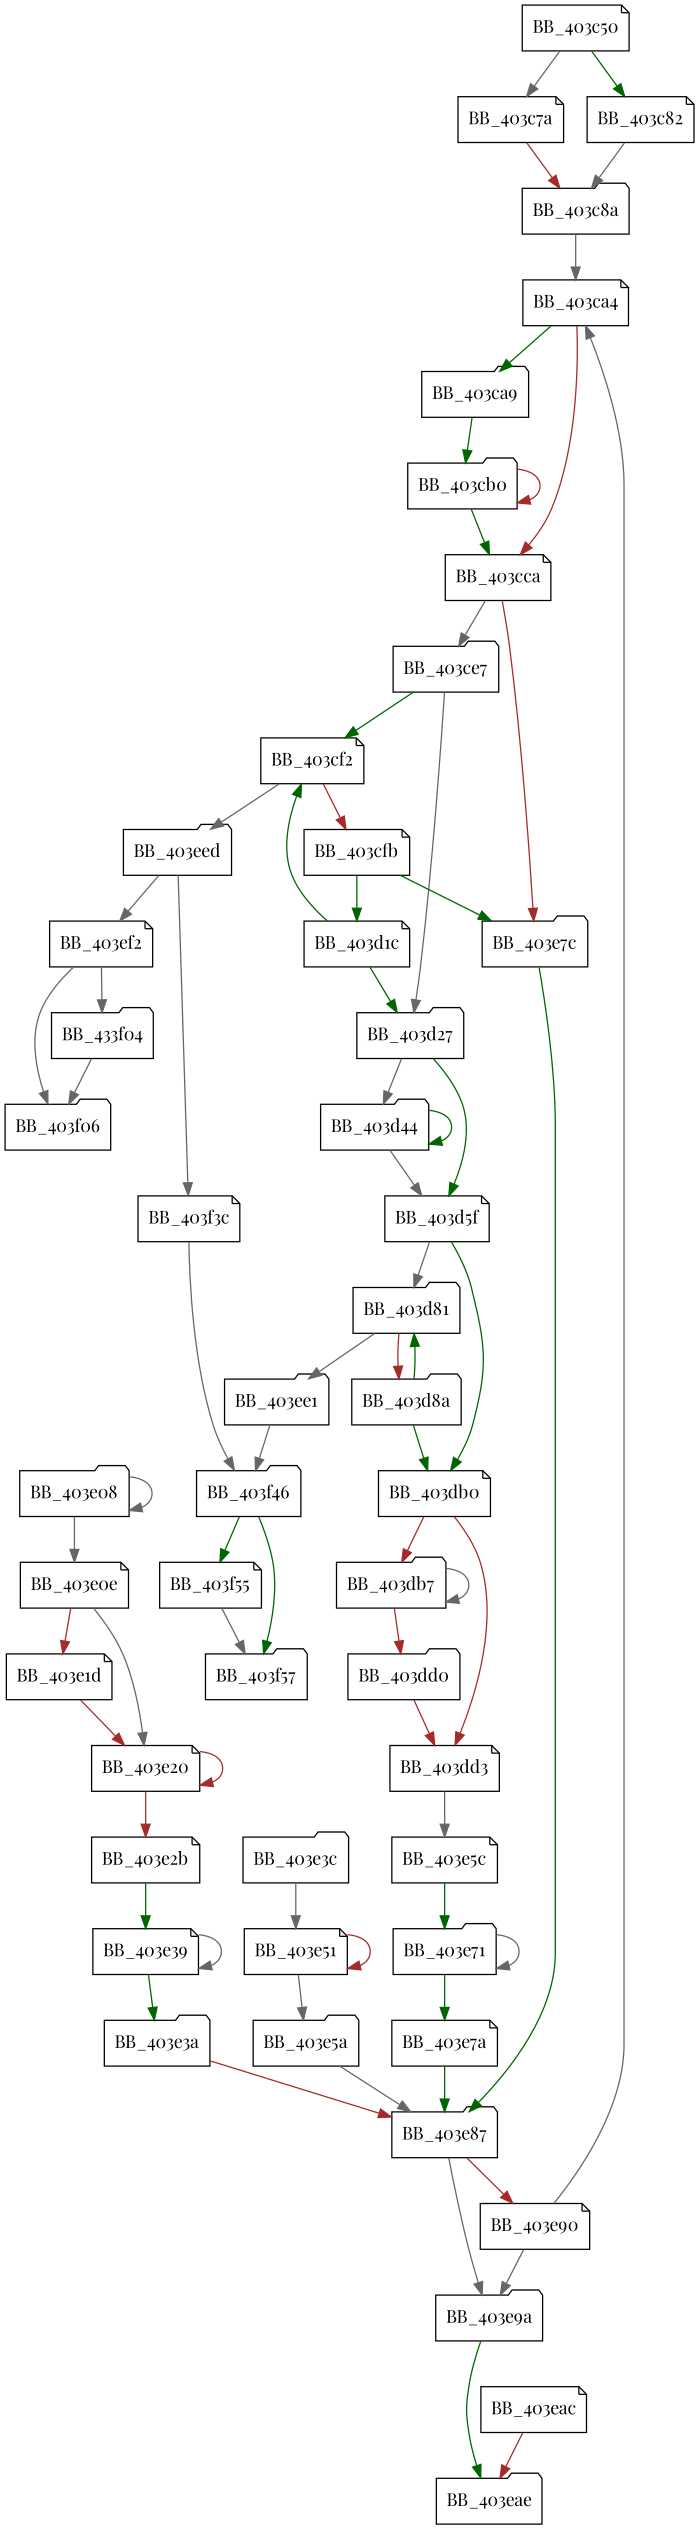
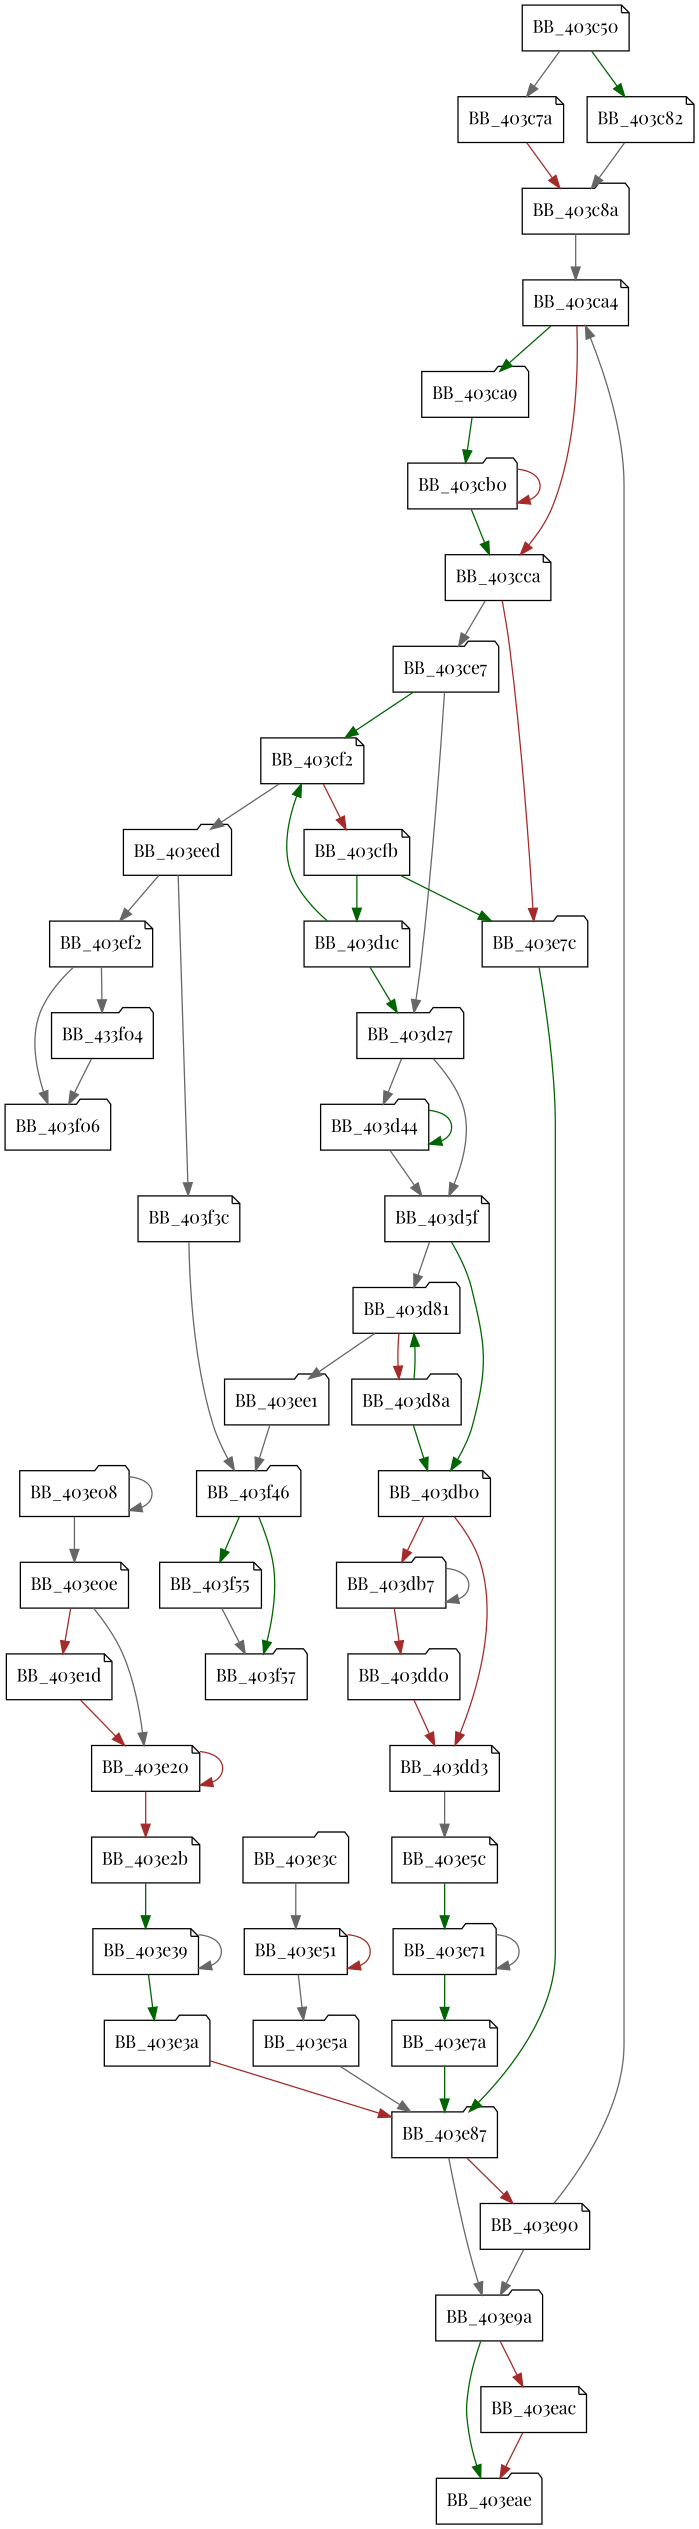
(465, 1118) -> (465, 1118)
none -> (509, 2358)
